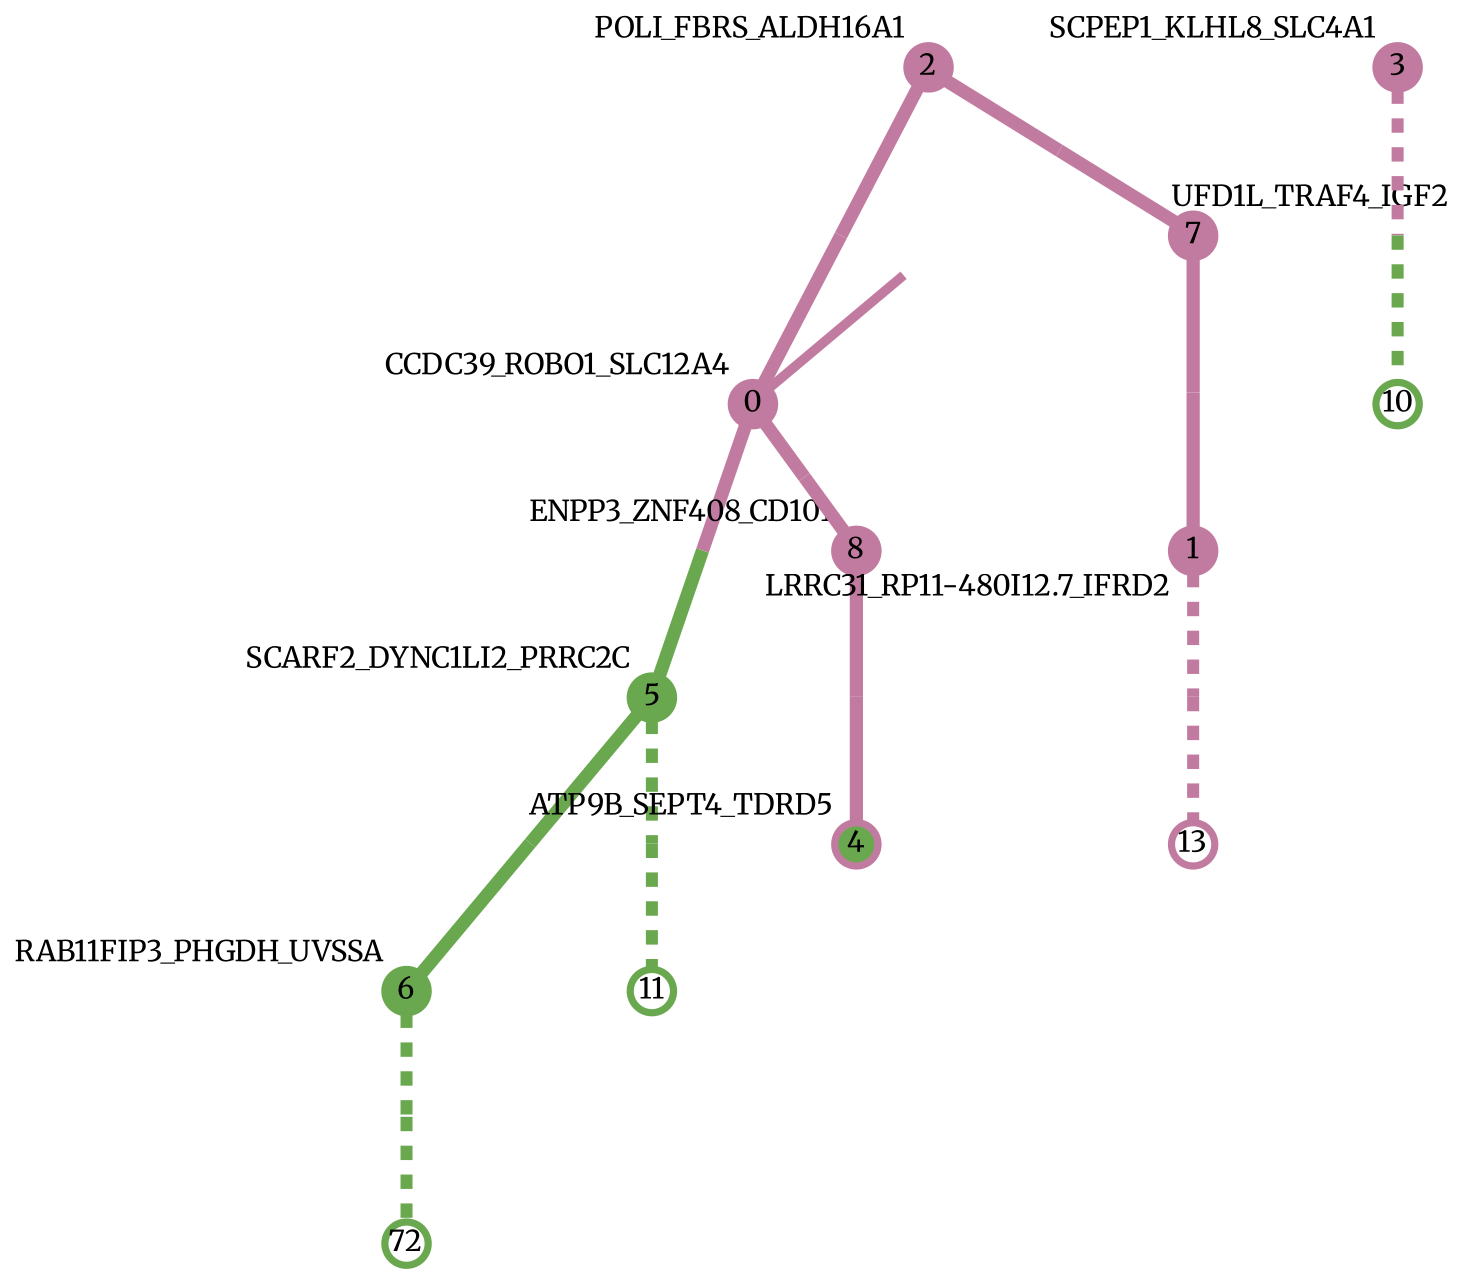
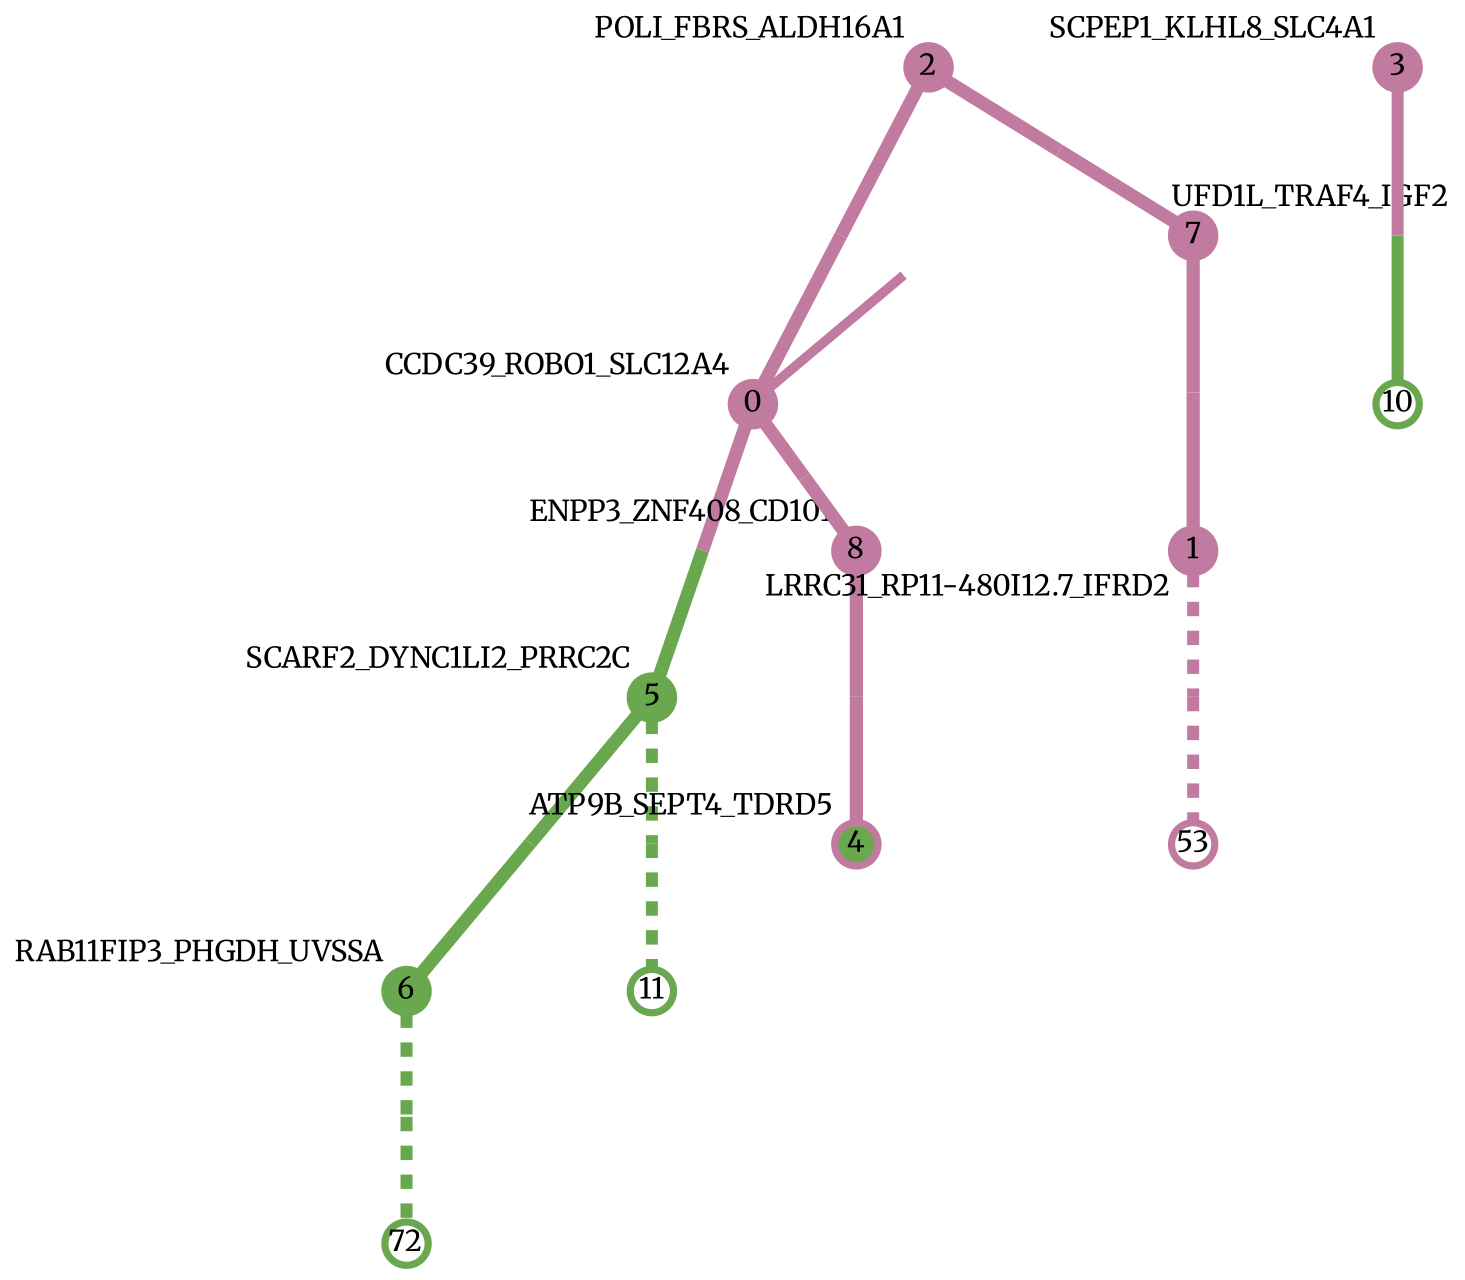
(1398, 236) -> (1398, 236)
(1193, 844) -> (1193, 844)
